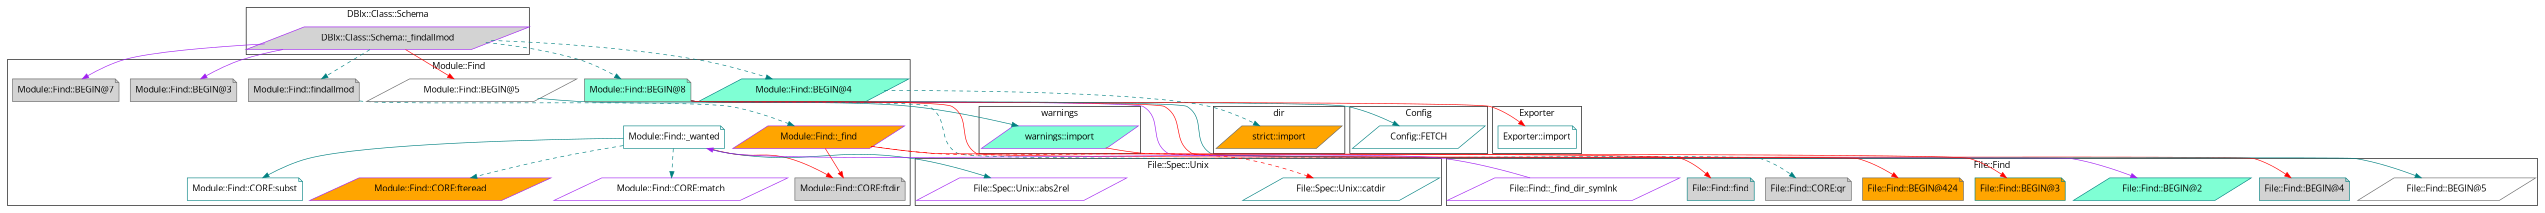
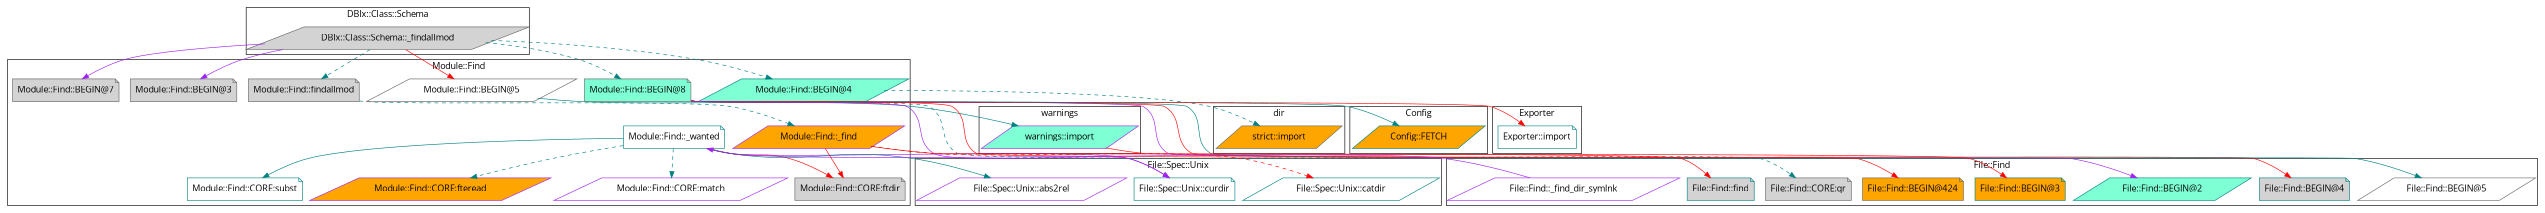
(388, 38) -> (388, 38)
(1419, 137) -> (1419, 137)
none -> (1185, 189)
